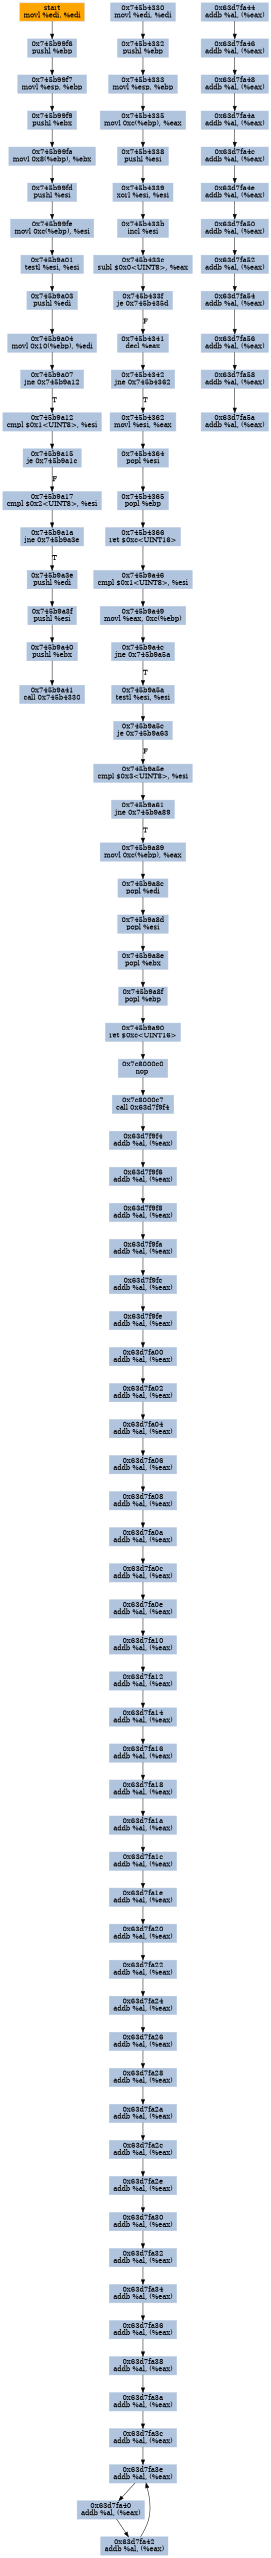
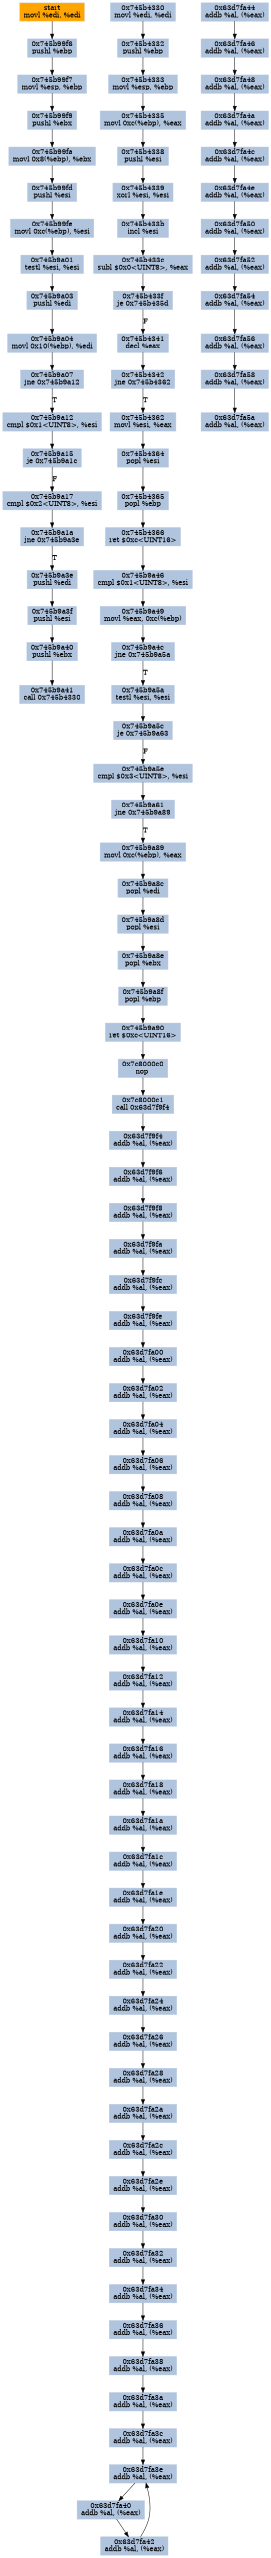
(143, 1104) -> (143, 1104)
